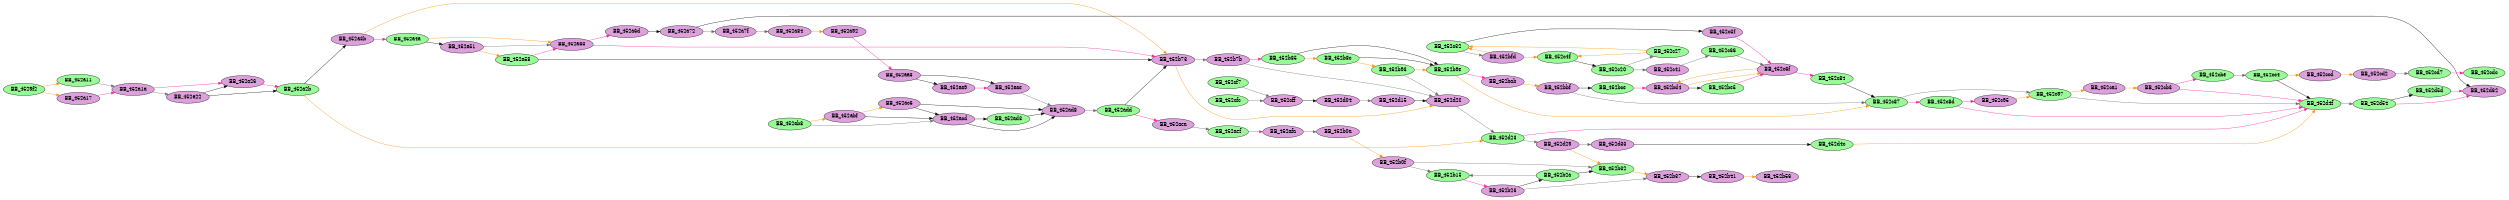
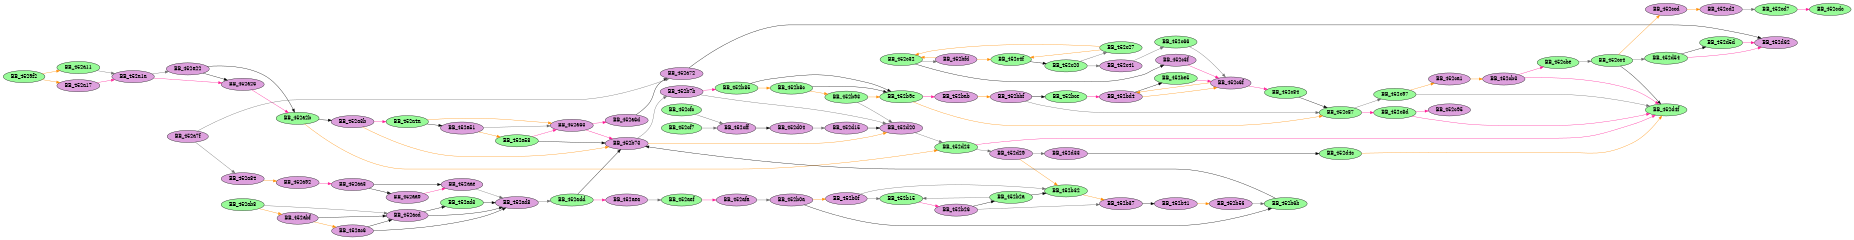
(707, 32) -> (430, 100)
(2021, 98) -> none
(2345, 104) -> (1637, 59)
none -> (1286, 204)
